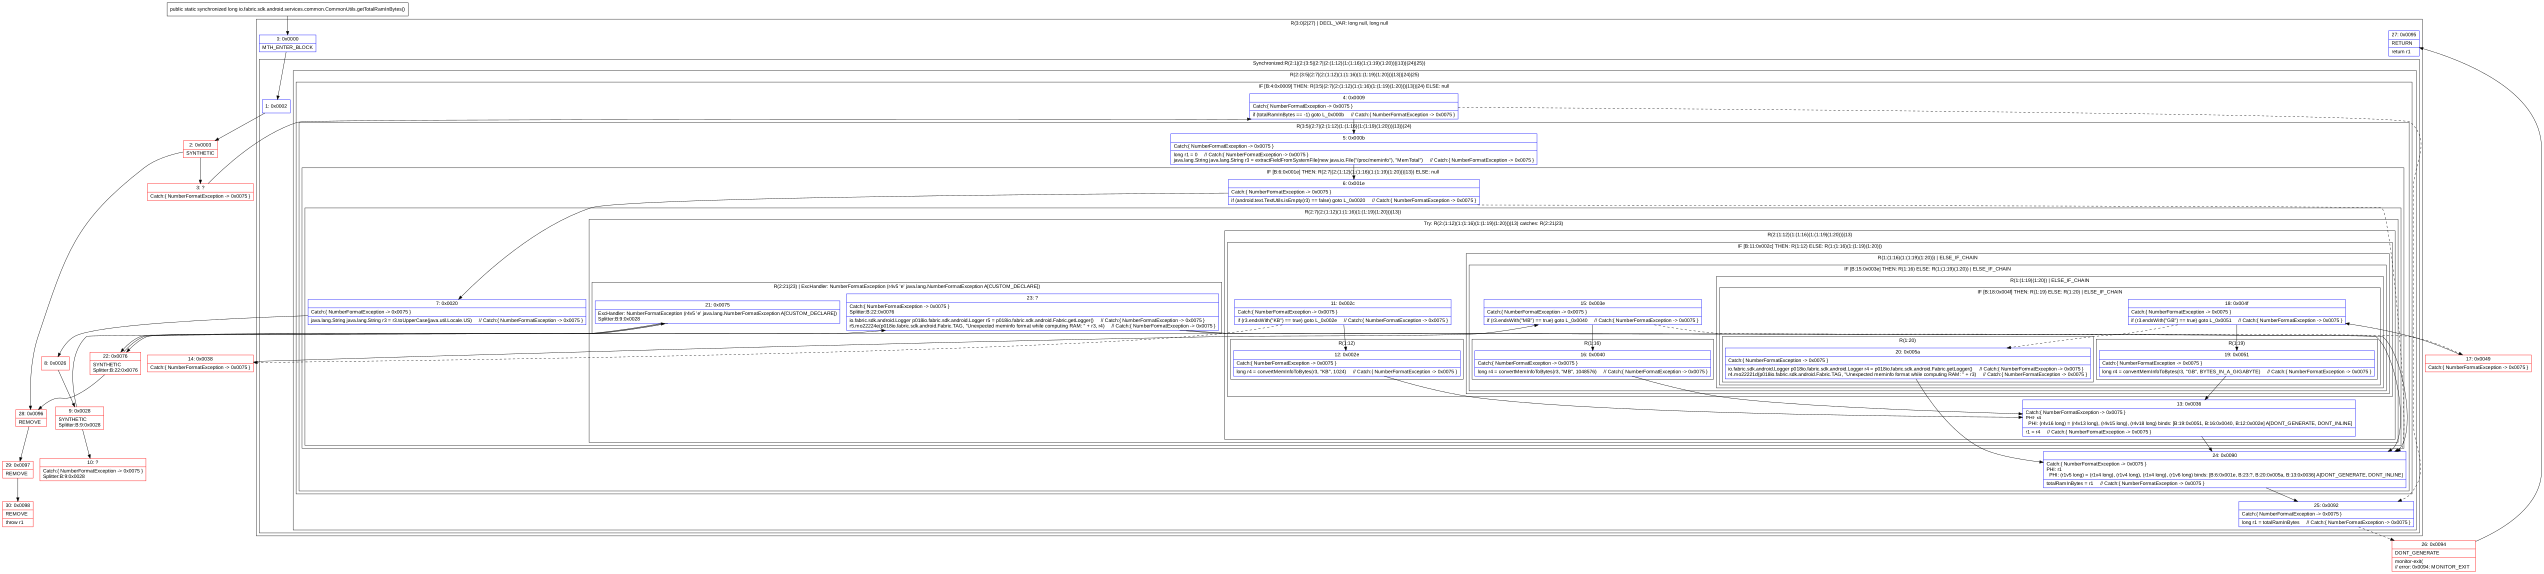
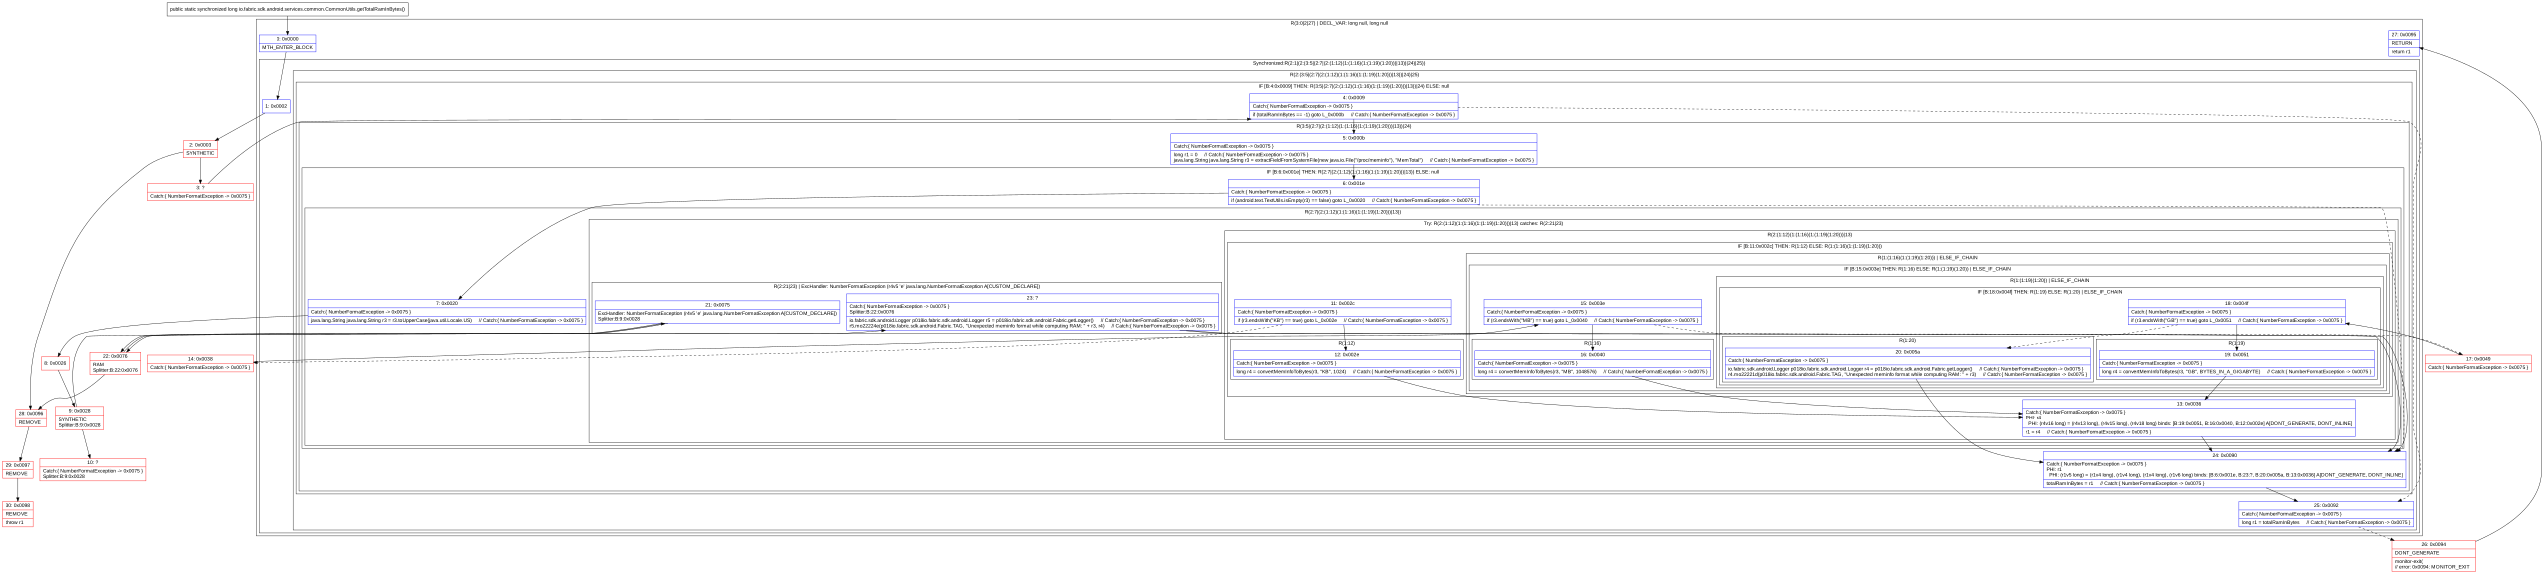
(107, 365) -> (99, 365)
